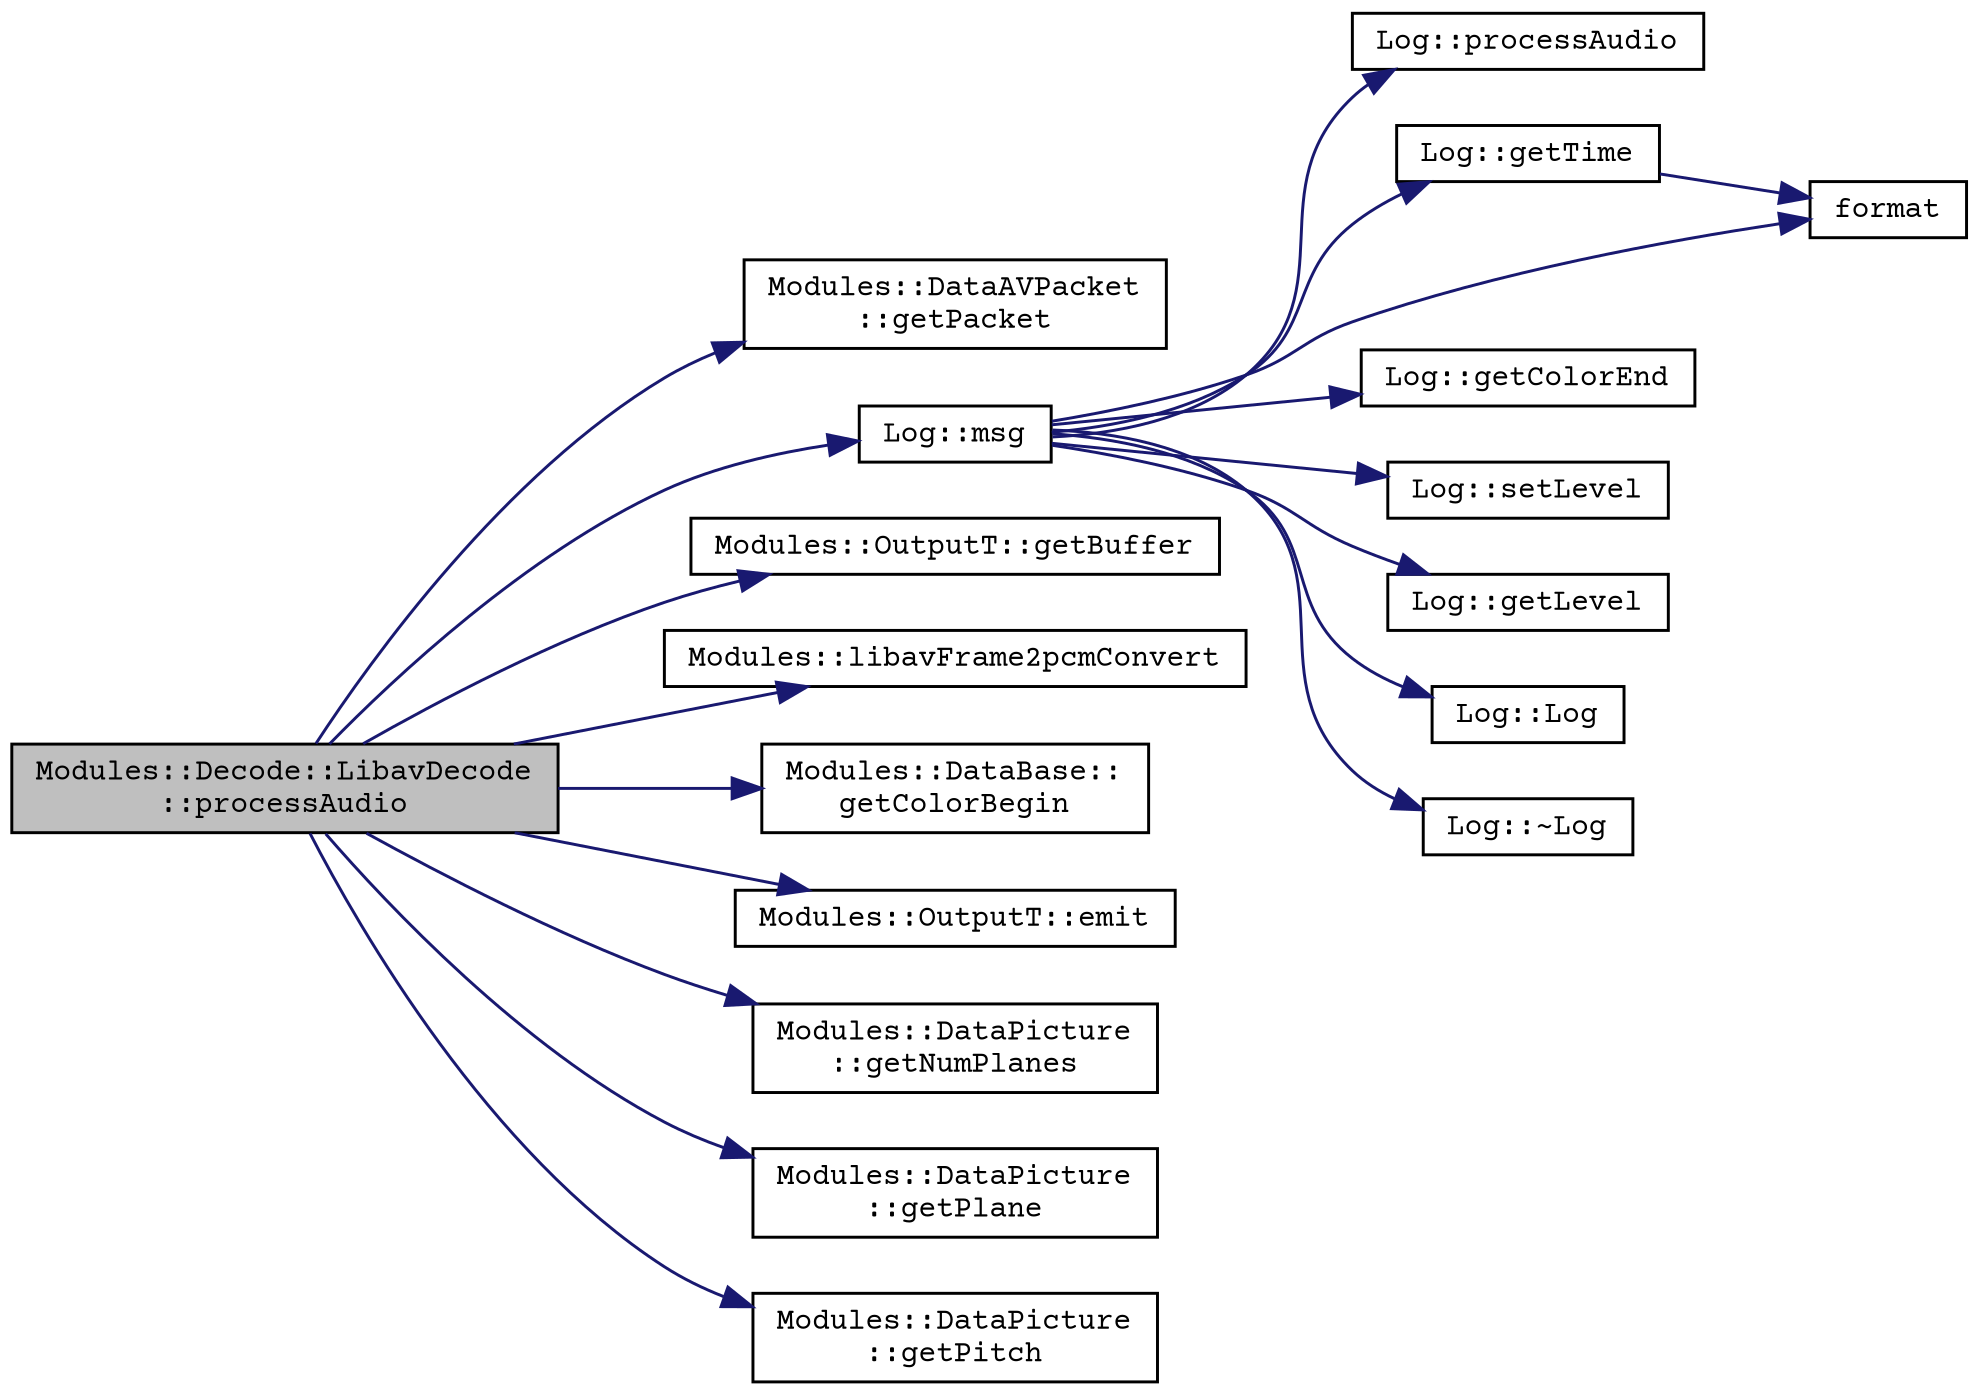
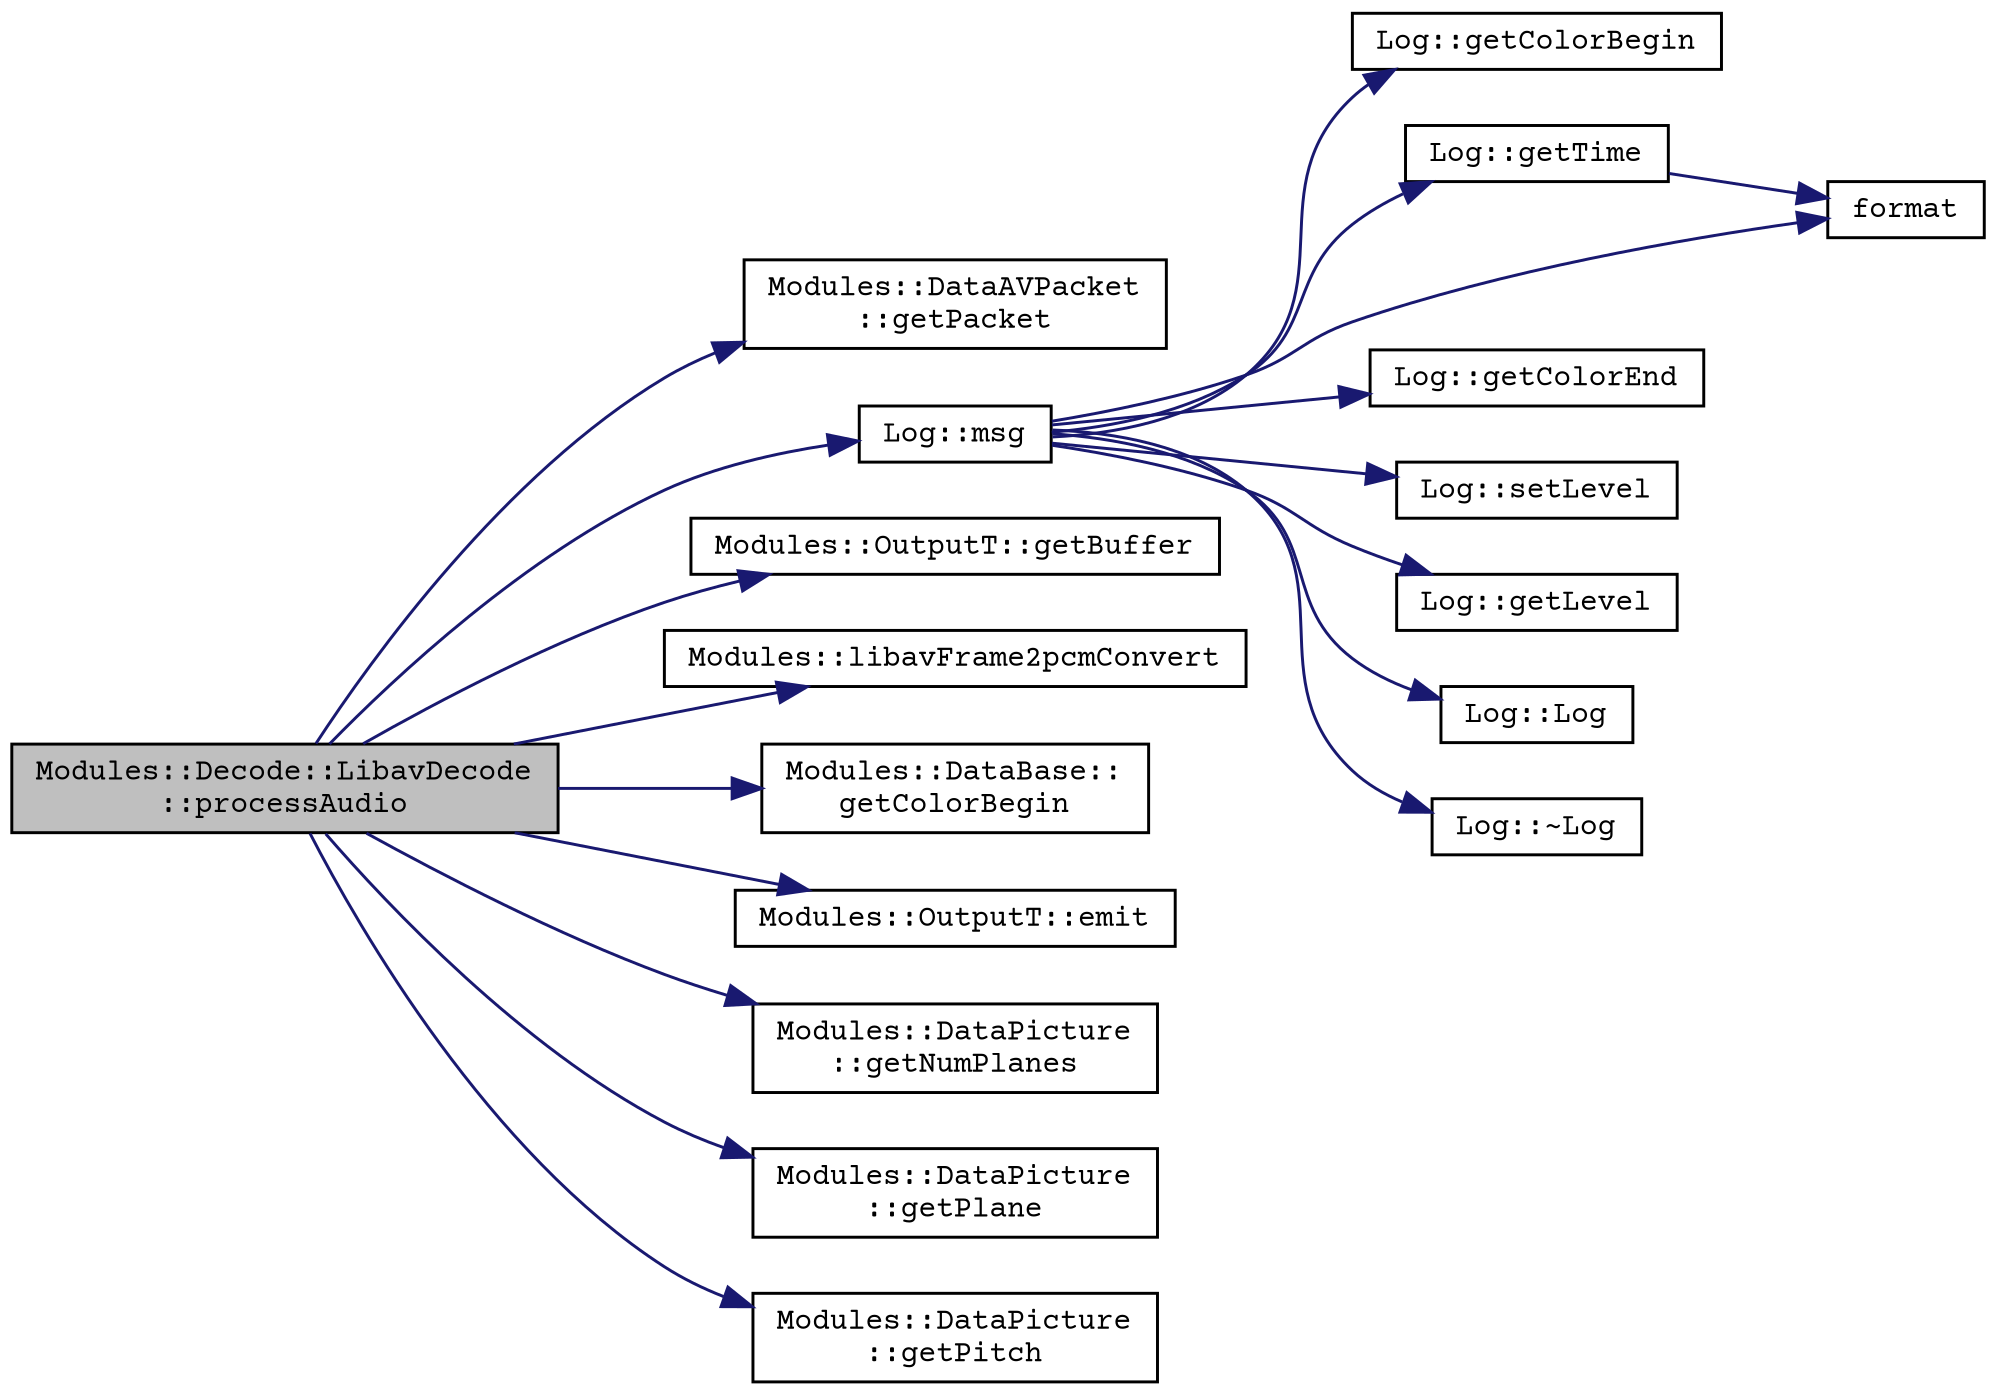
(1528, 41) -> (1537, 41)
